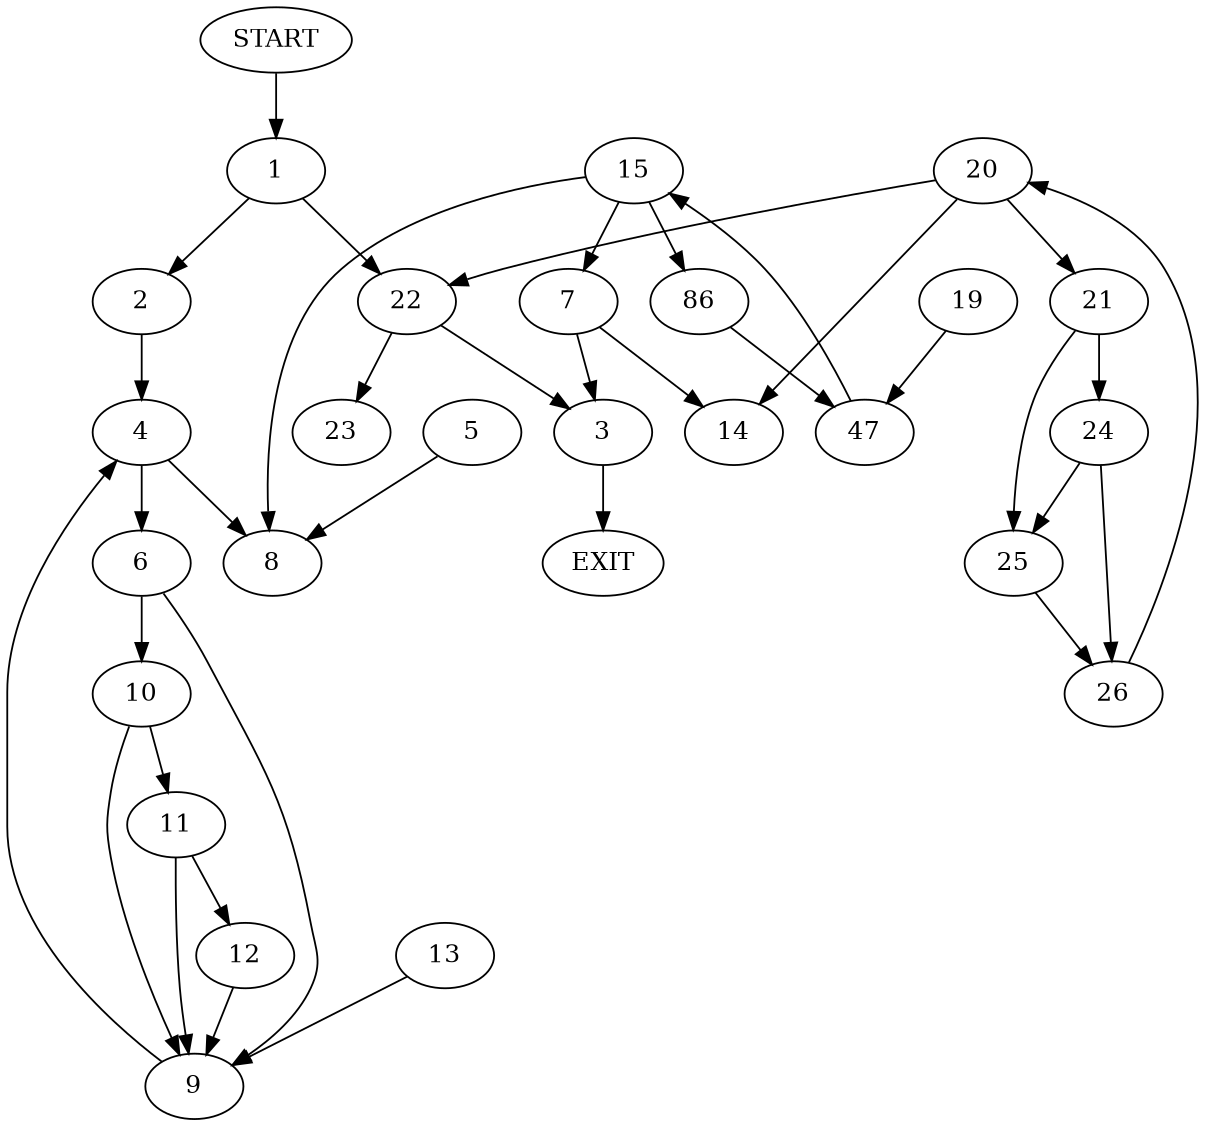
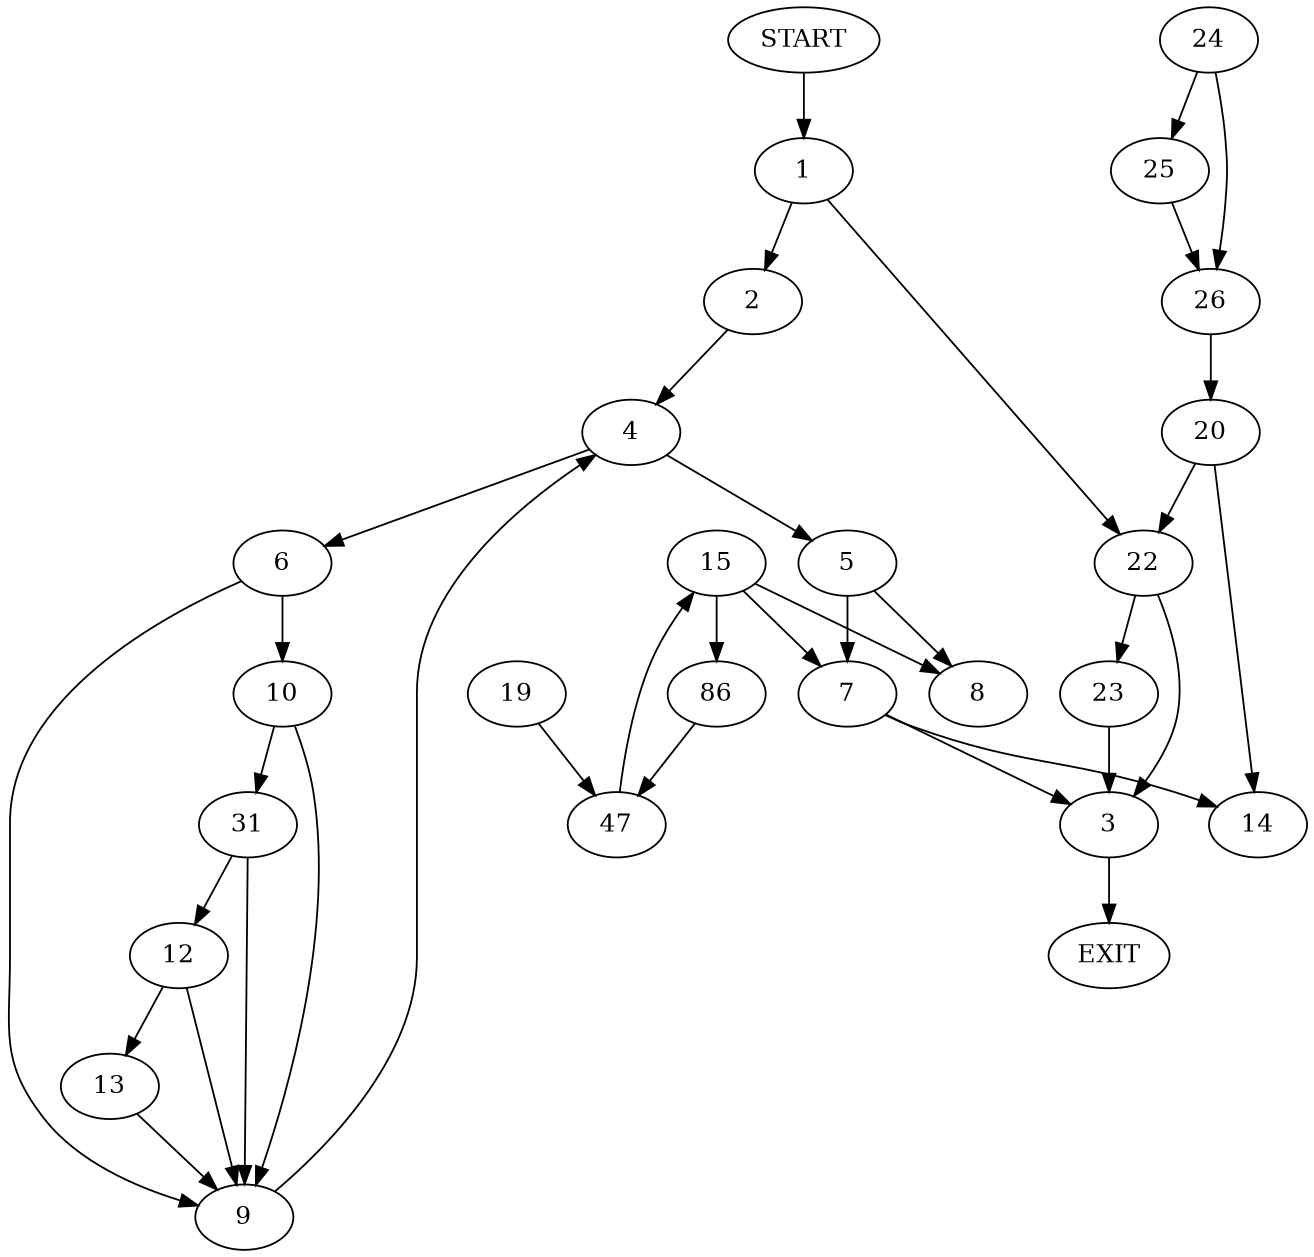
(1099, 302) -> none
(200, 491) -> (731, 493)
none -> (847, 616)
none -> (1109, 750)
(176, 825) -> (248, 825)
none -> (149, 1013)
